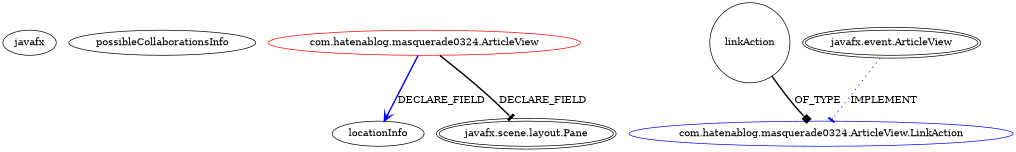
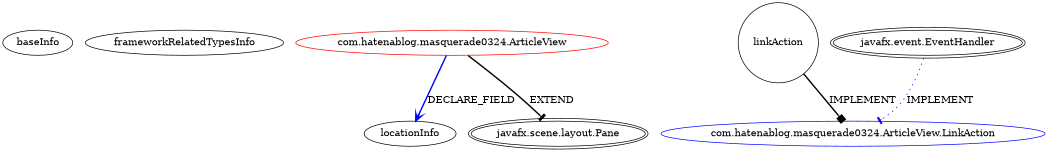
(30, 43) -> (184, 43)
none -> (38, 43)
(162, 43) -> none
(892, 43) -> (928, 43)
(543, 101) -> (552, 101)
(818, 101) -> (862, 101)
